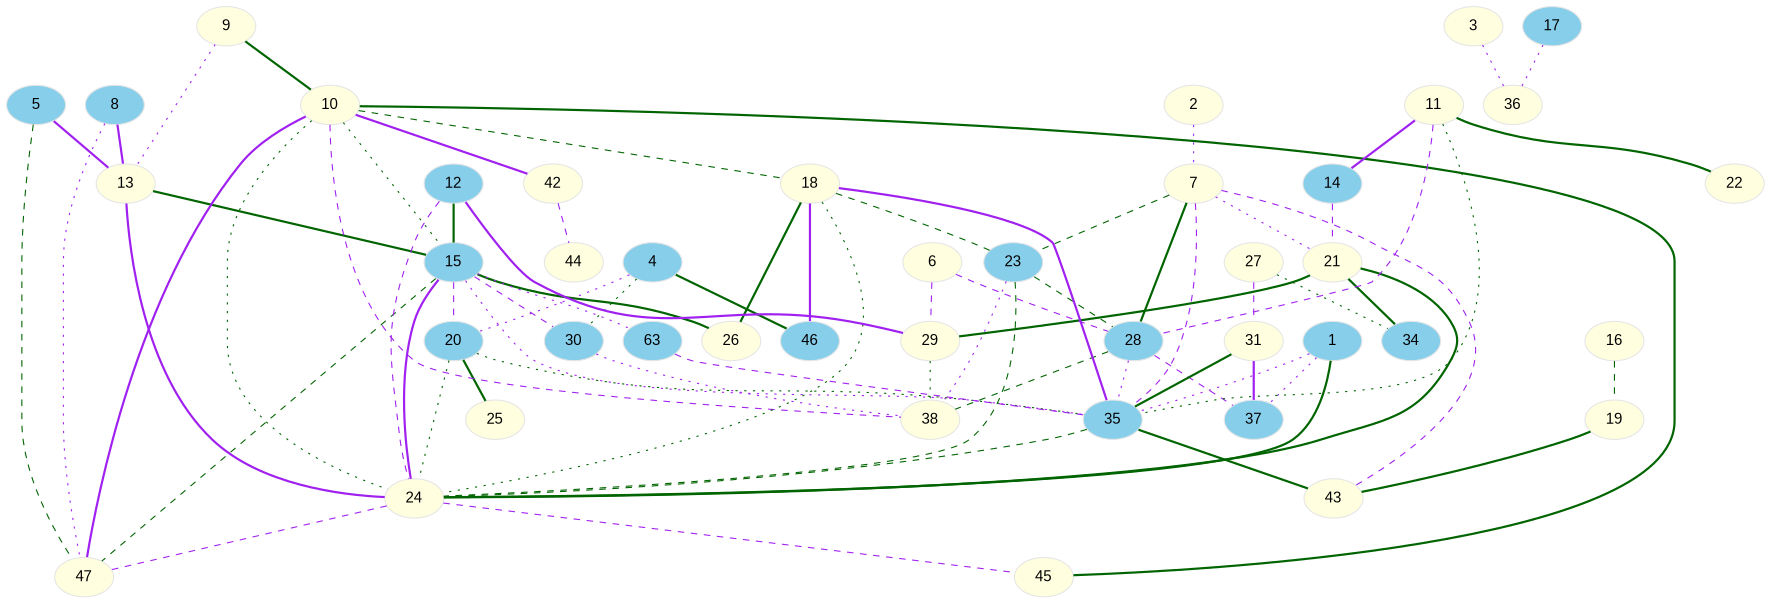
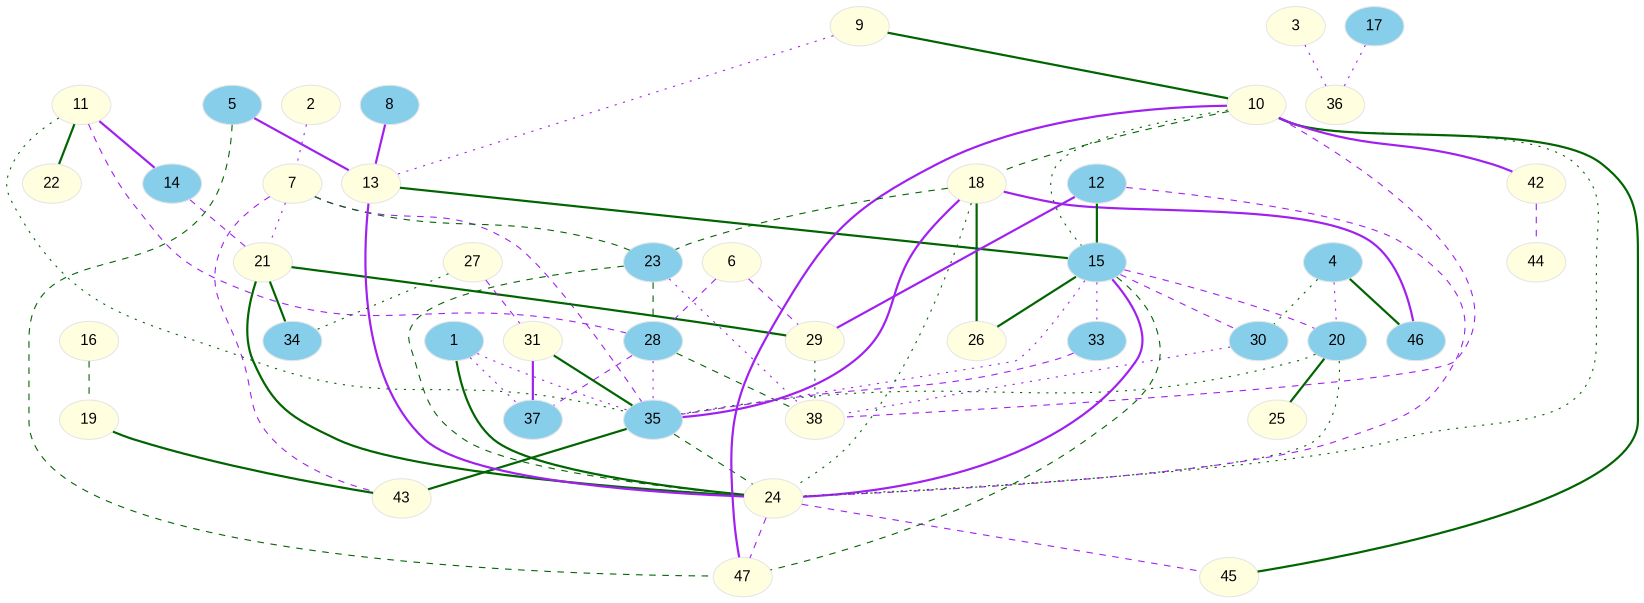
(1164, 262) -> none
(63, 337) -> none
(653, 341) -> (1097, 341)
